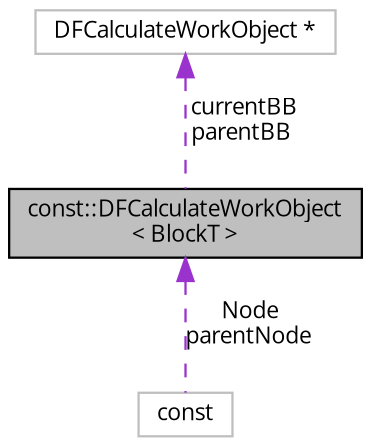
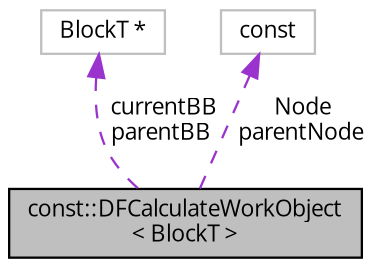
(186, 32) -> (103, 32)
(186, 337) -> (225, 132)
